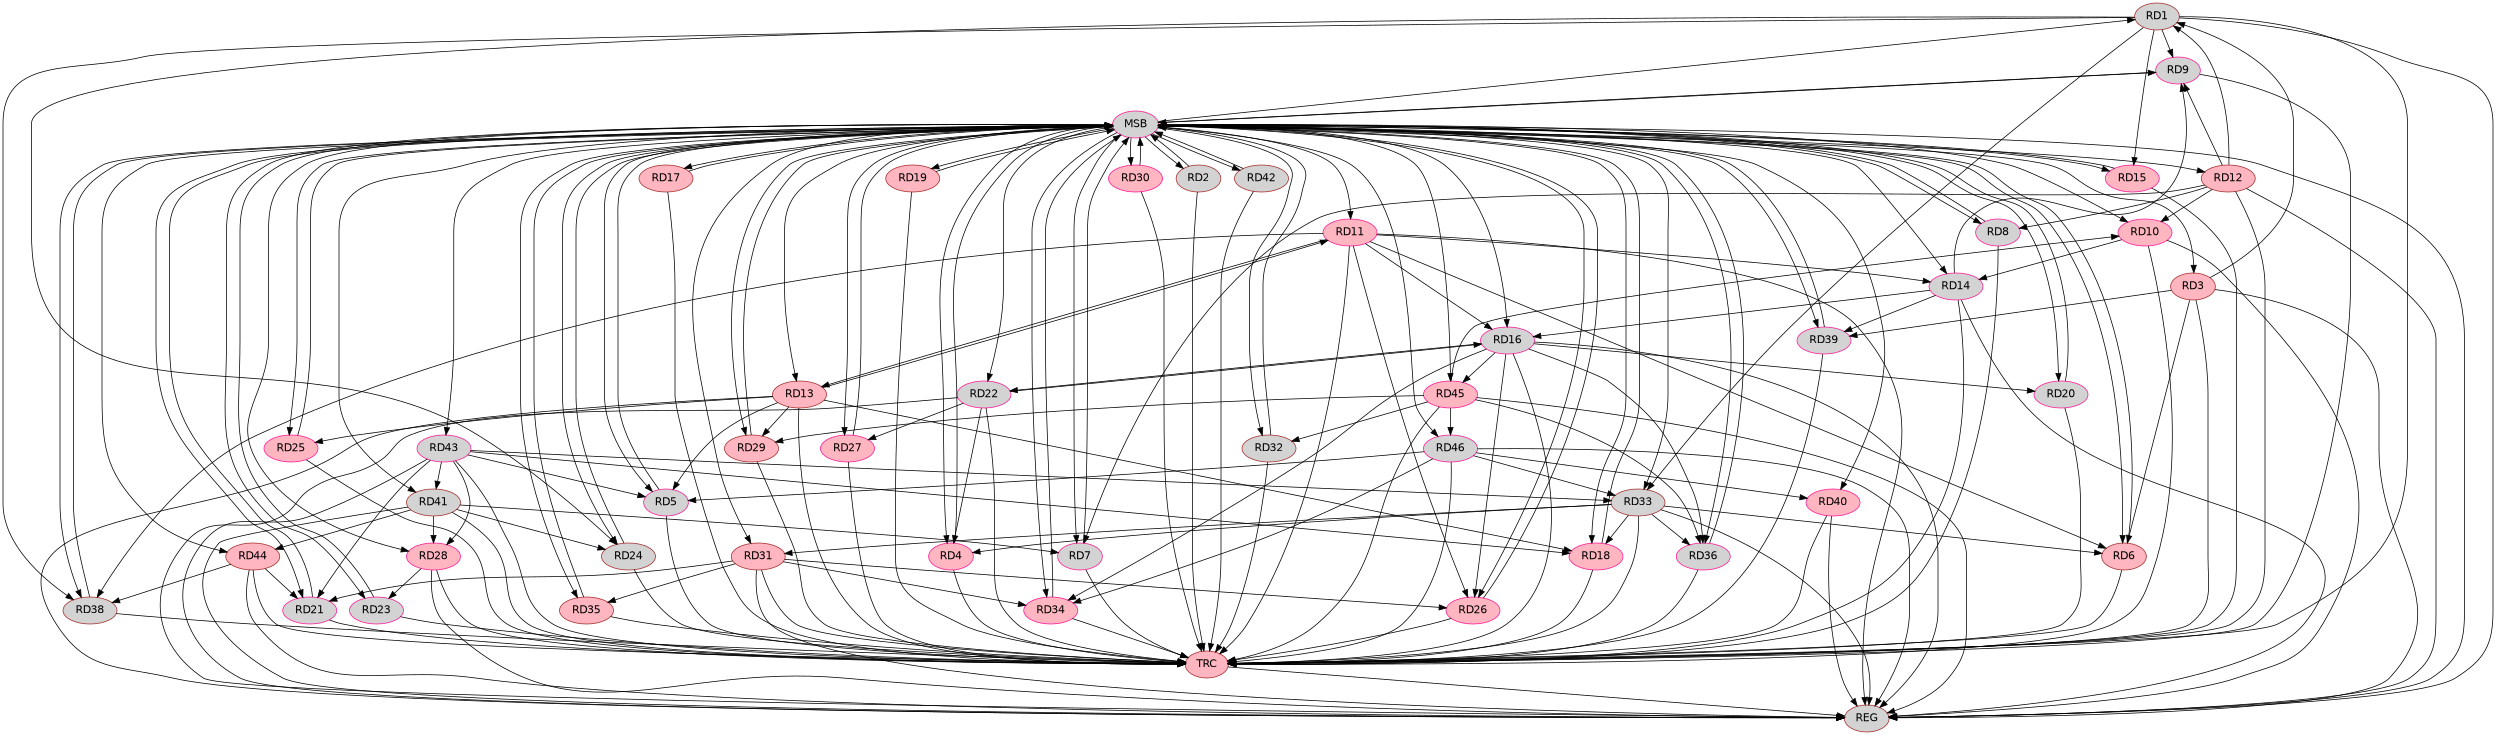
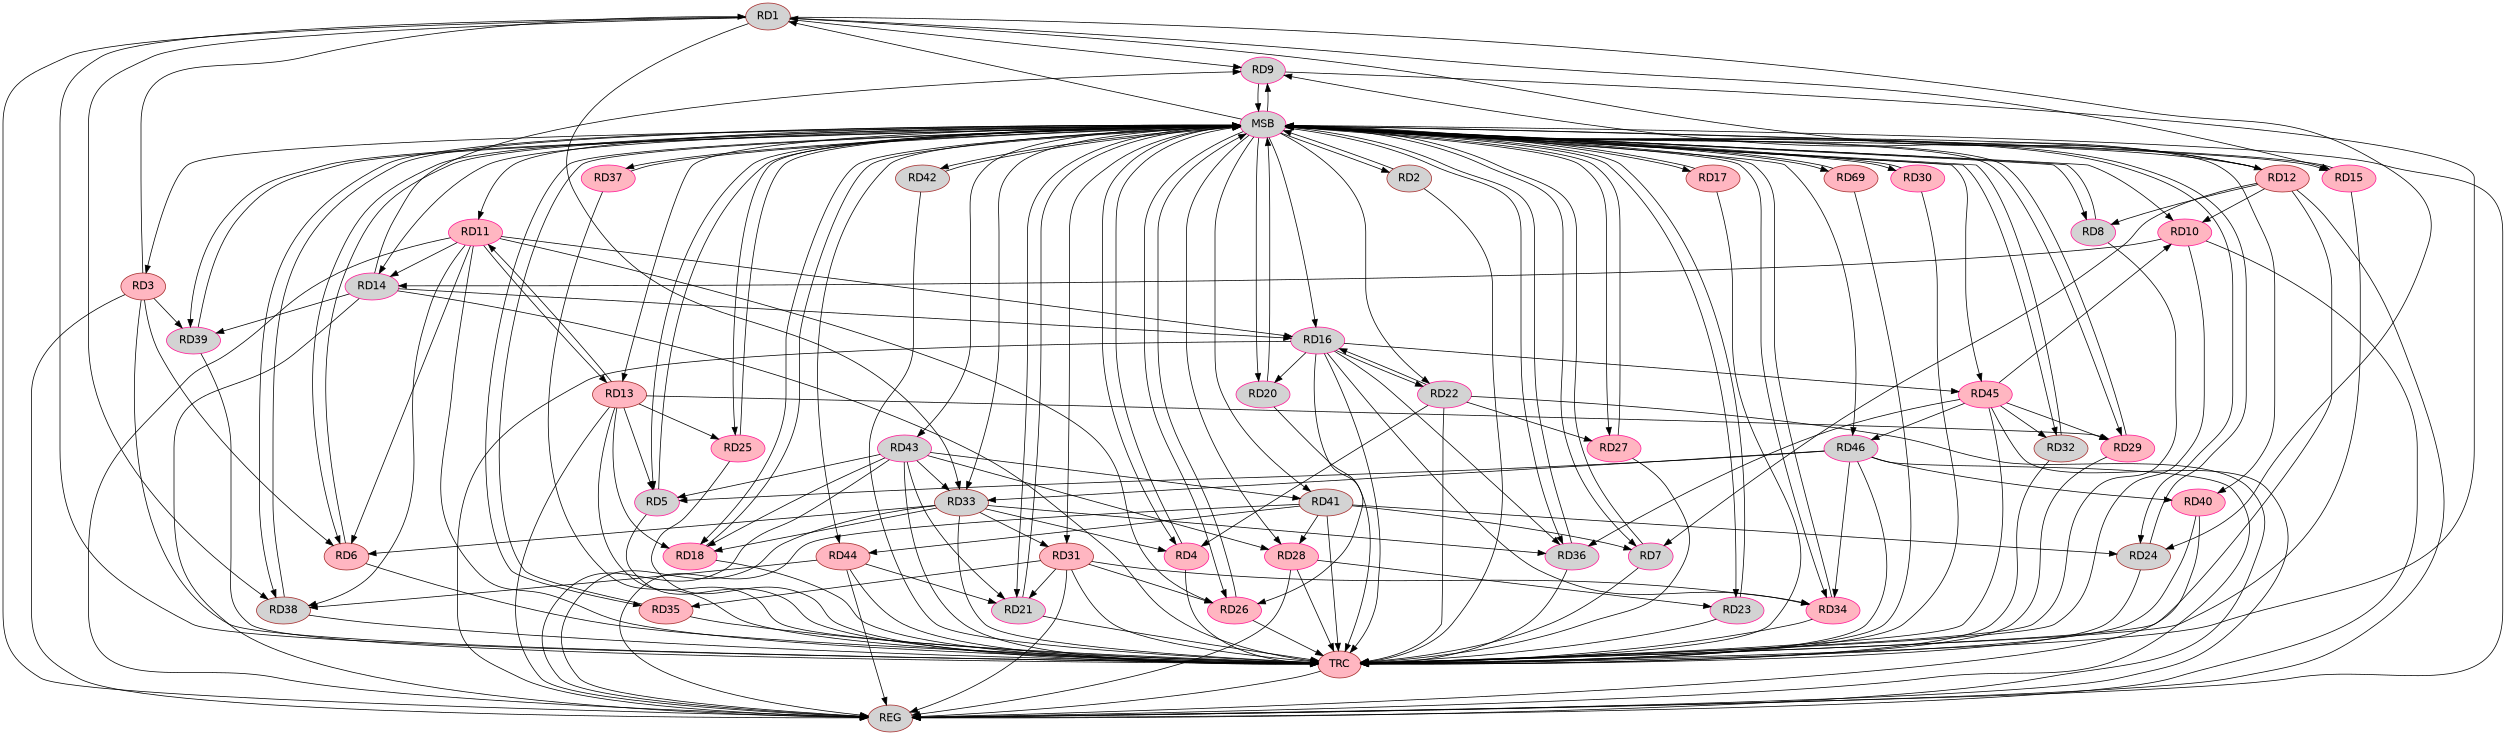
none -> (608, 178)
(913, 178) -> (1851, 178)
(752, 448) -> (2128, 448)
